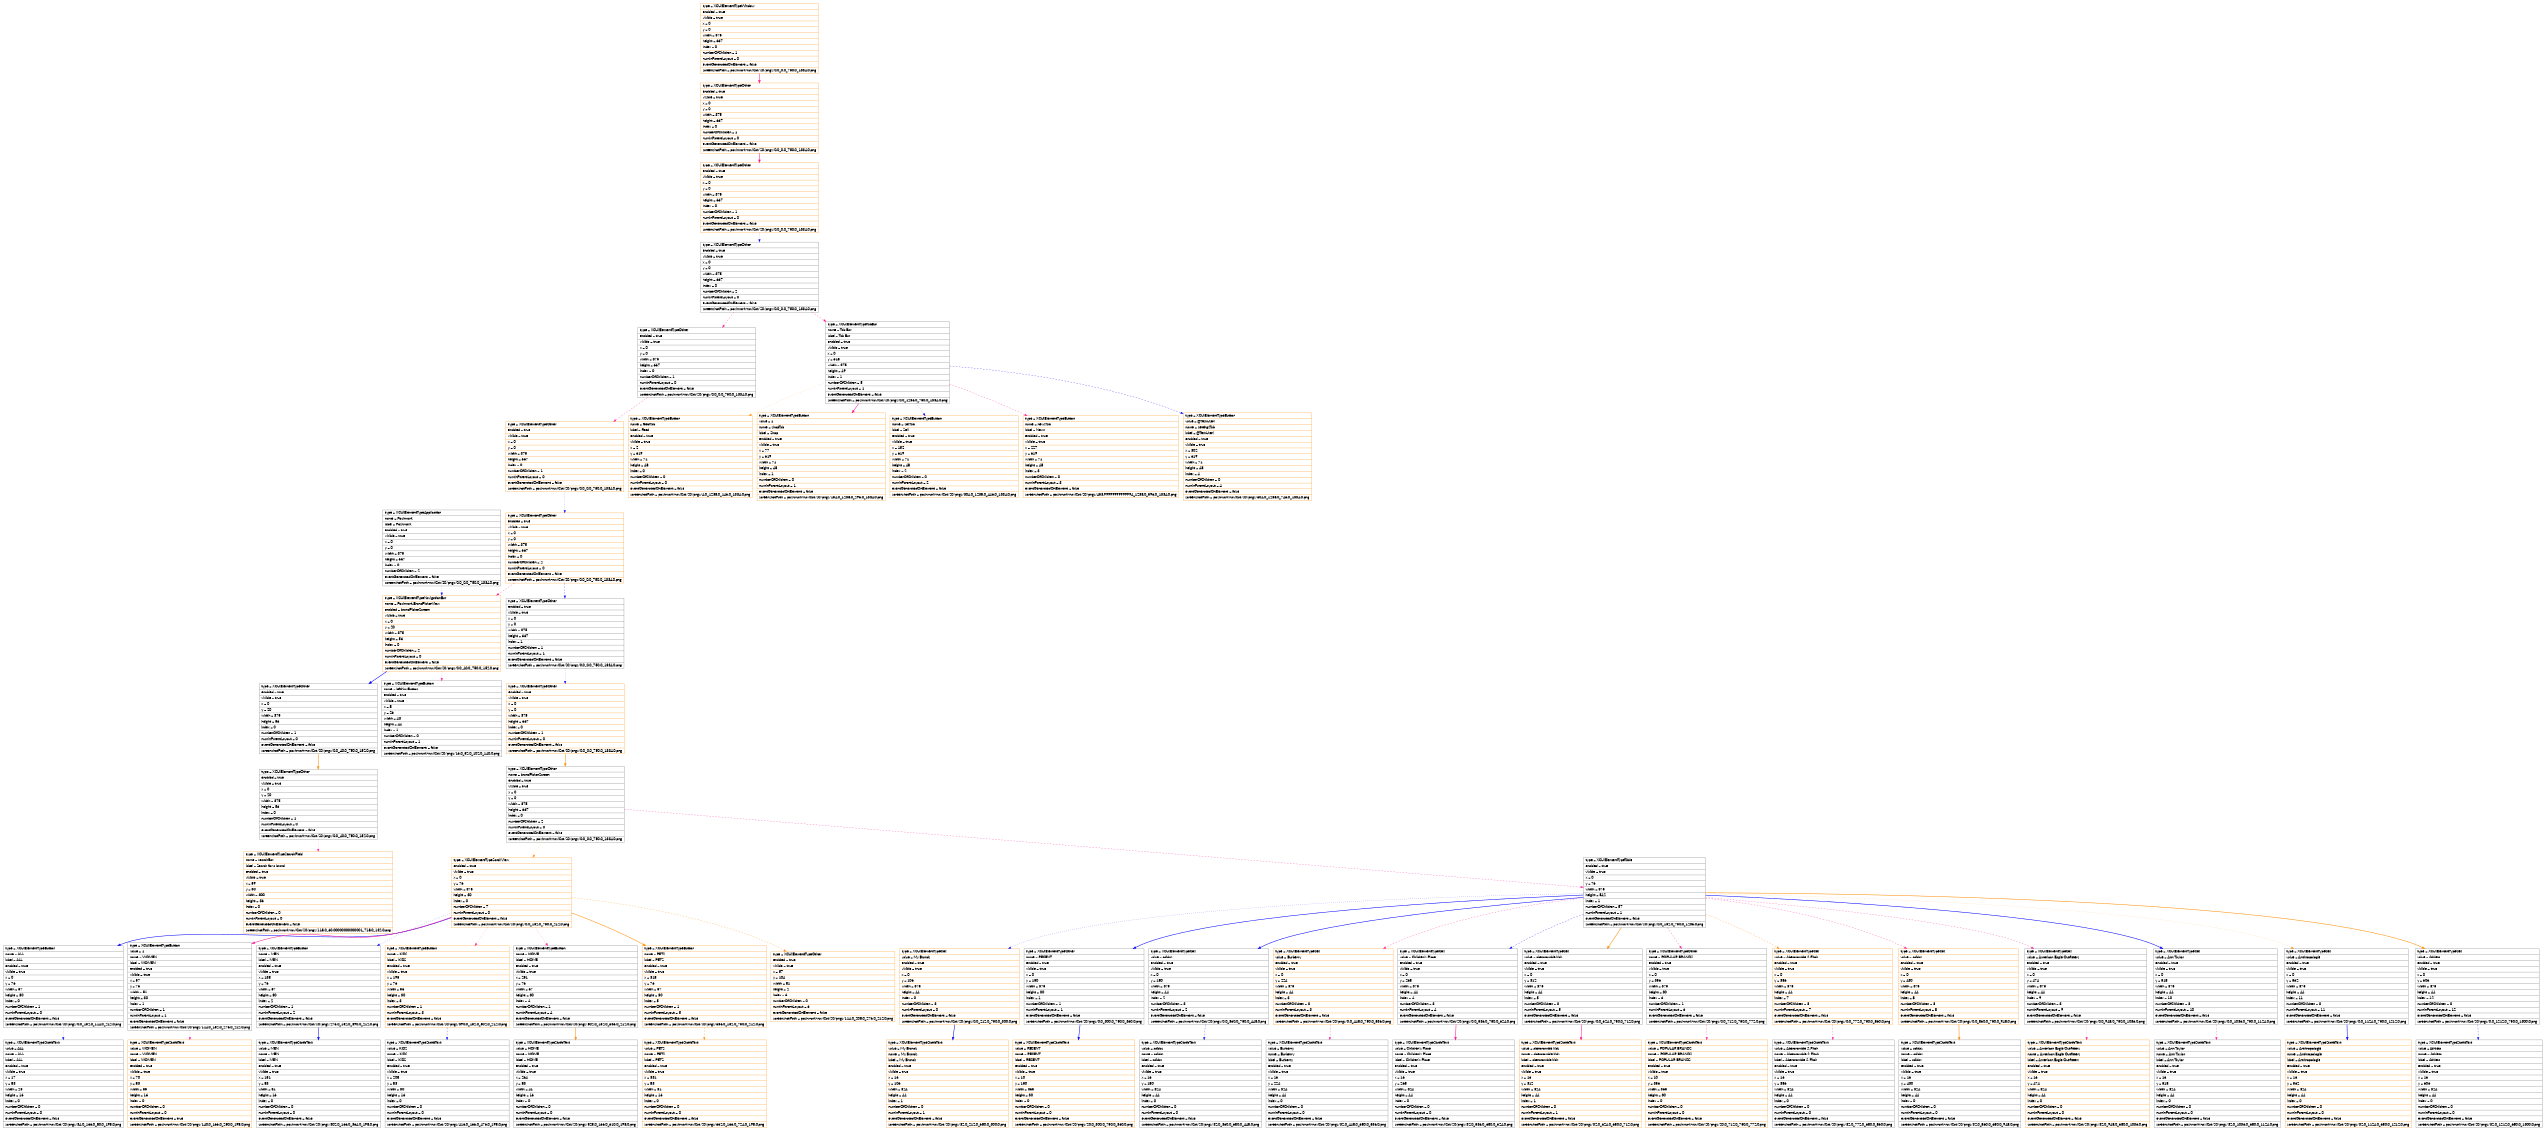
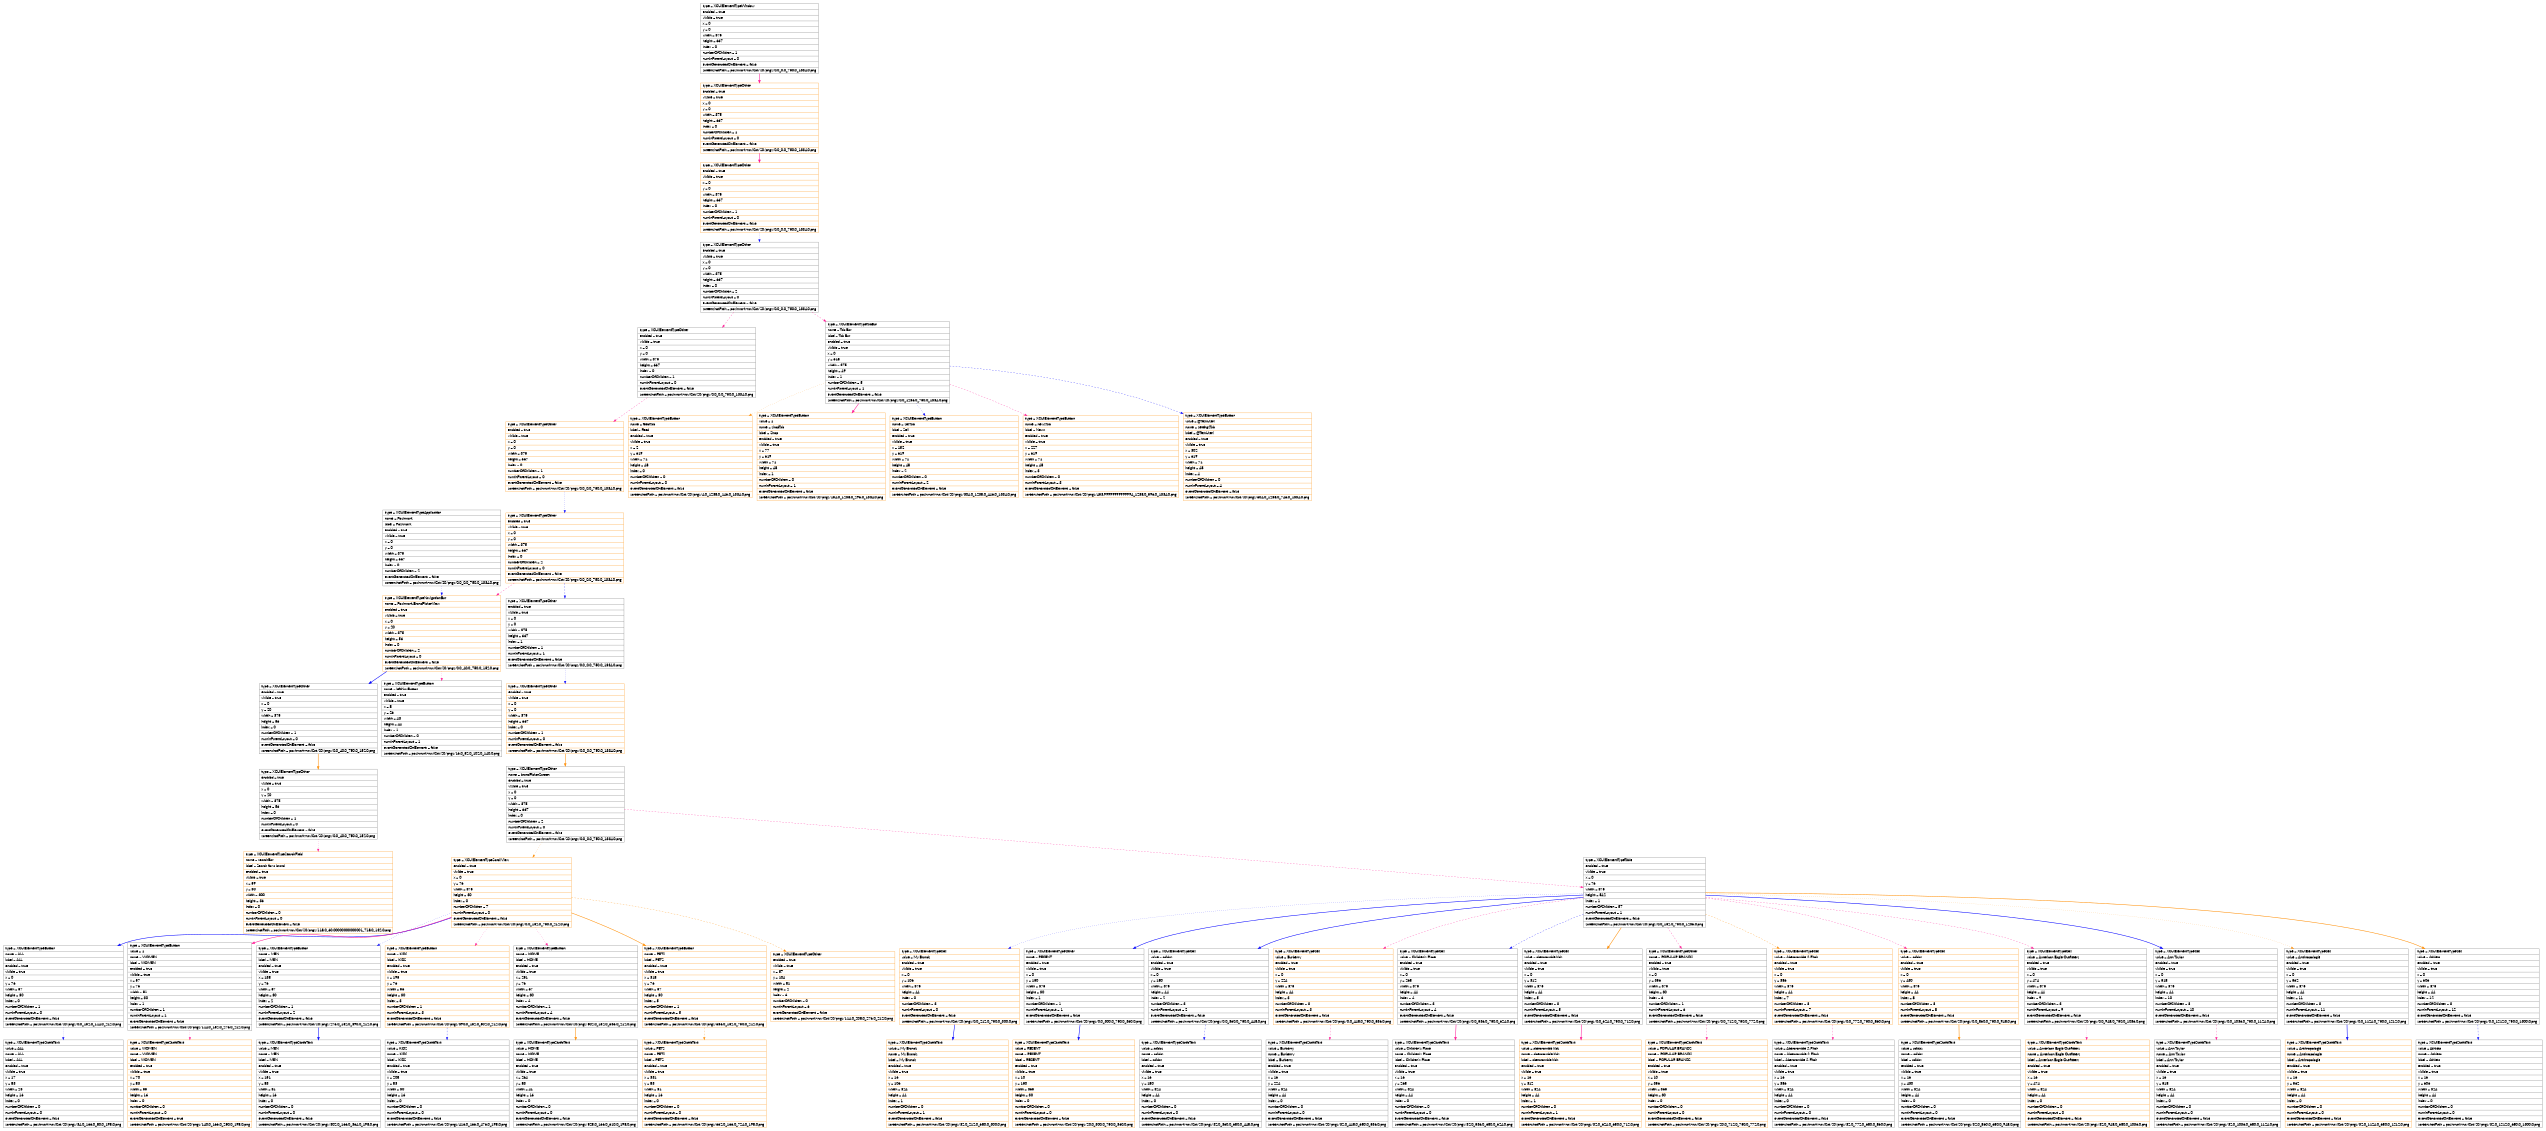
(759, 39) -> (759, 39)
(407, 610) -> (396, 610)
